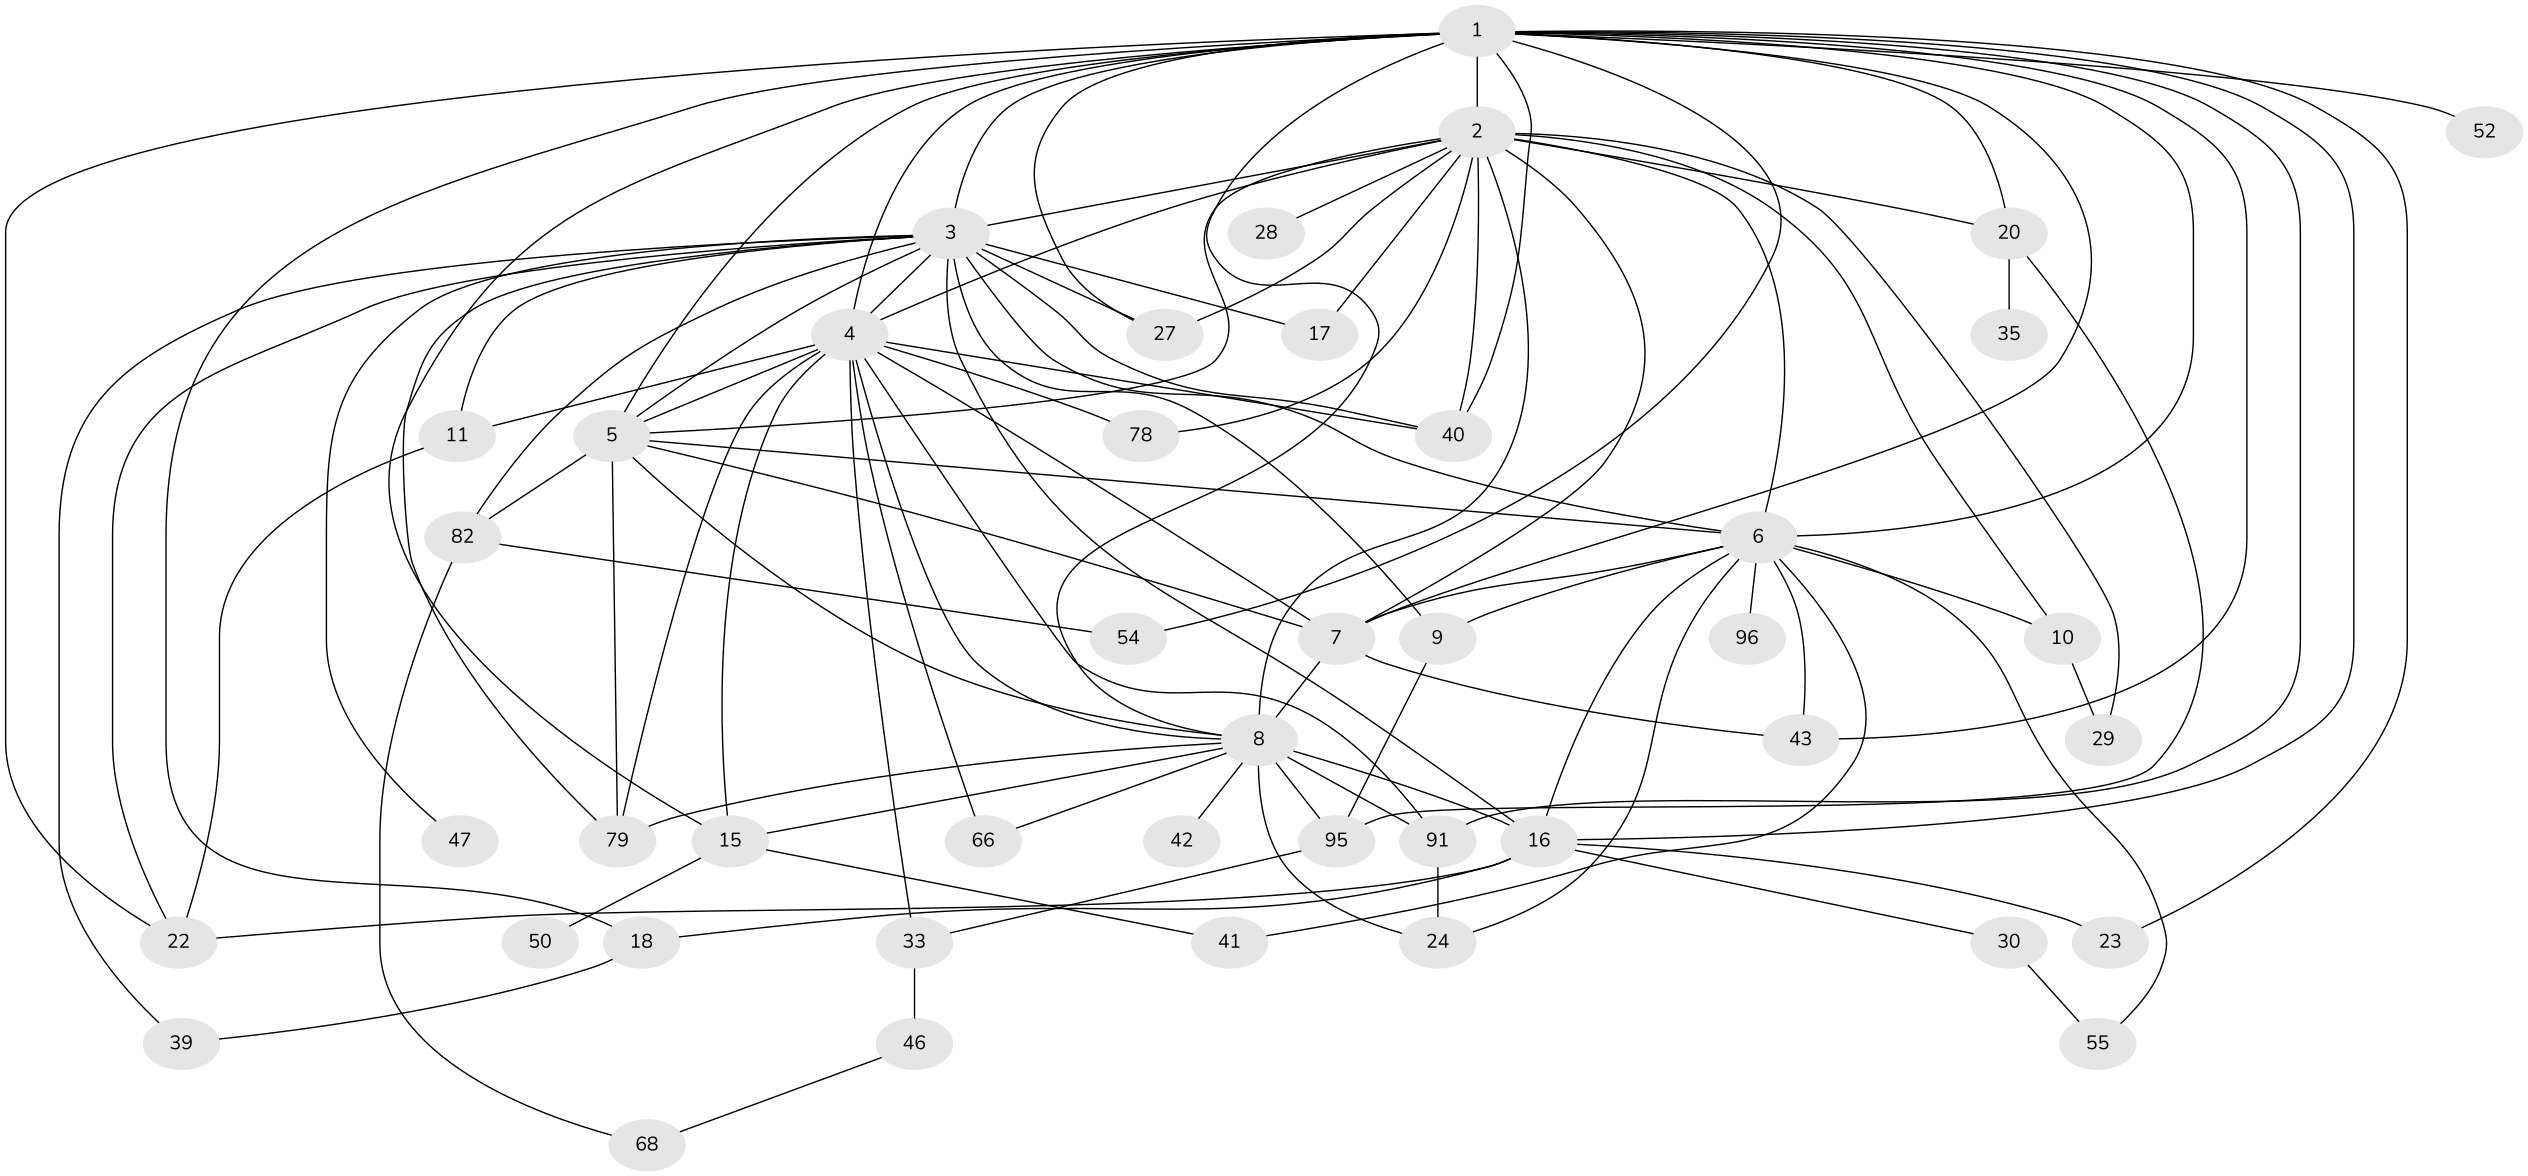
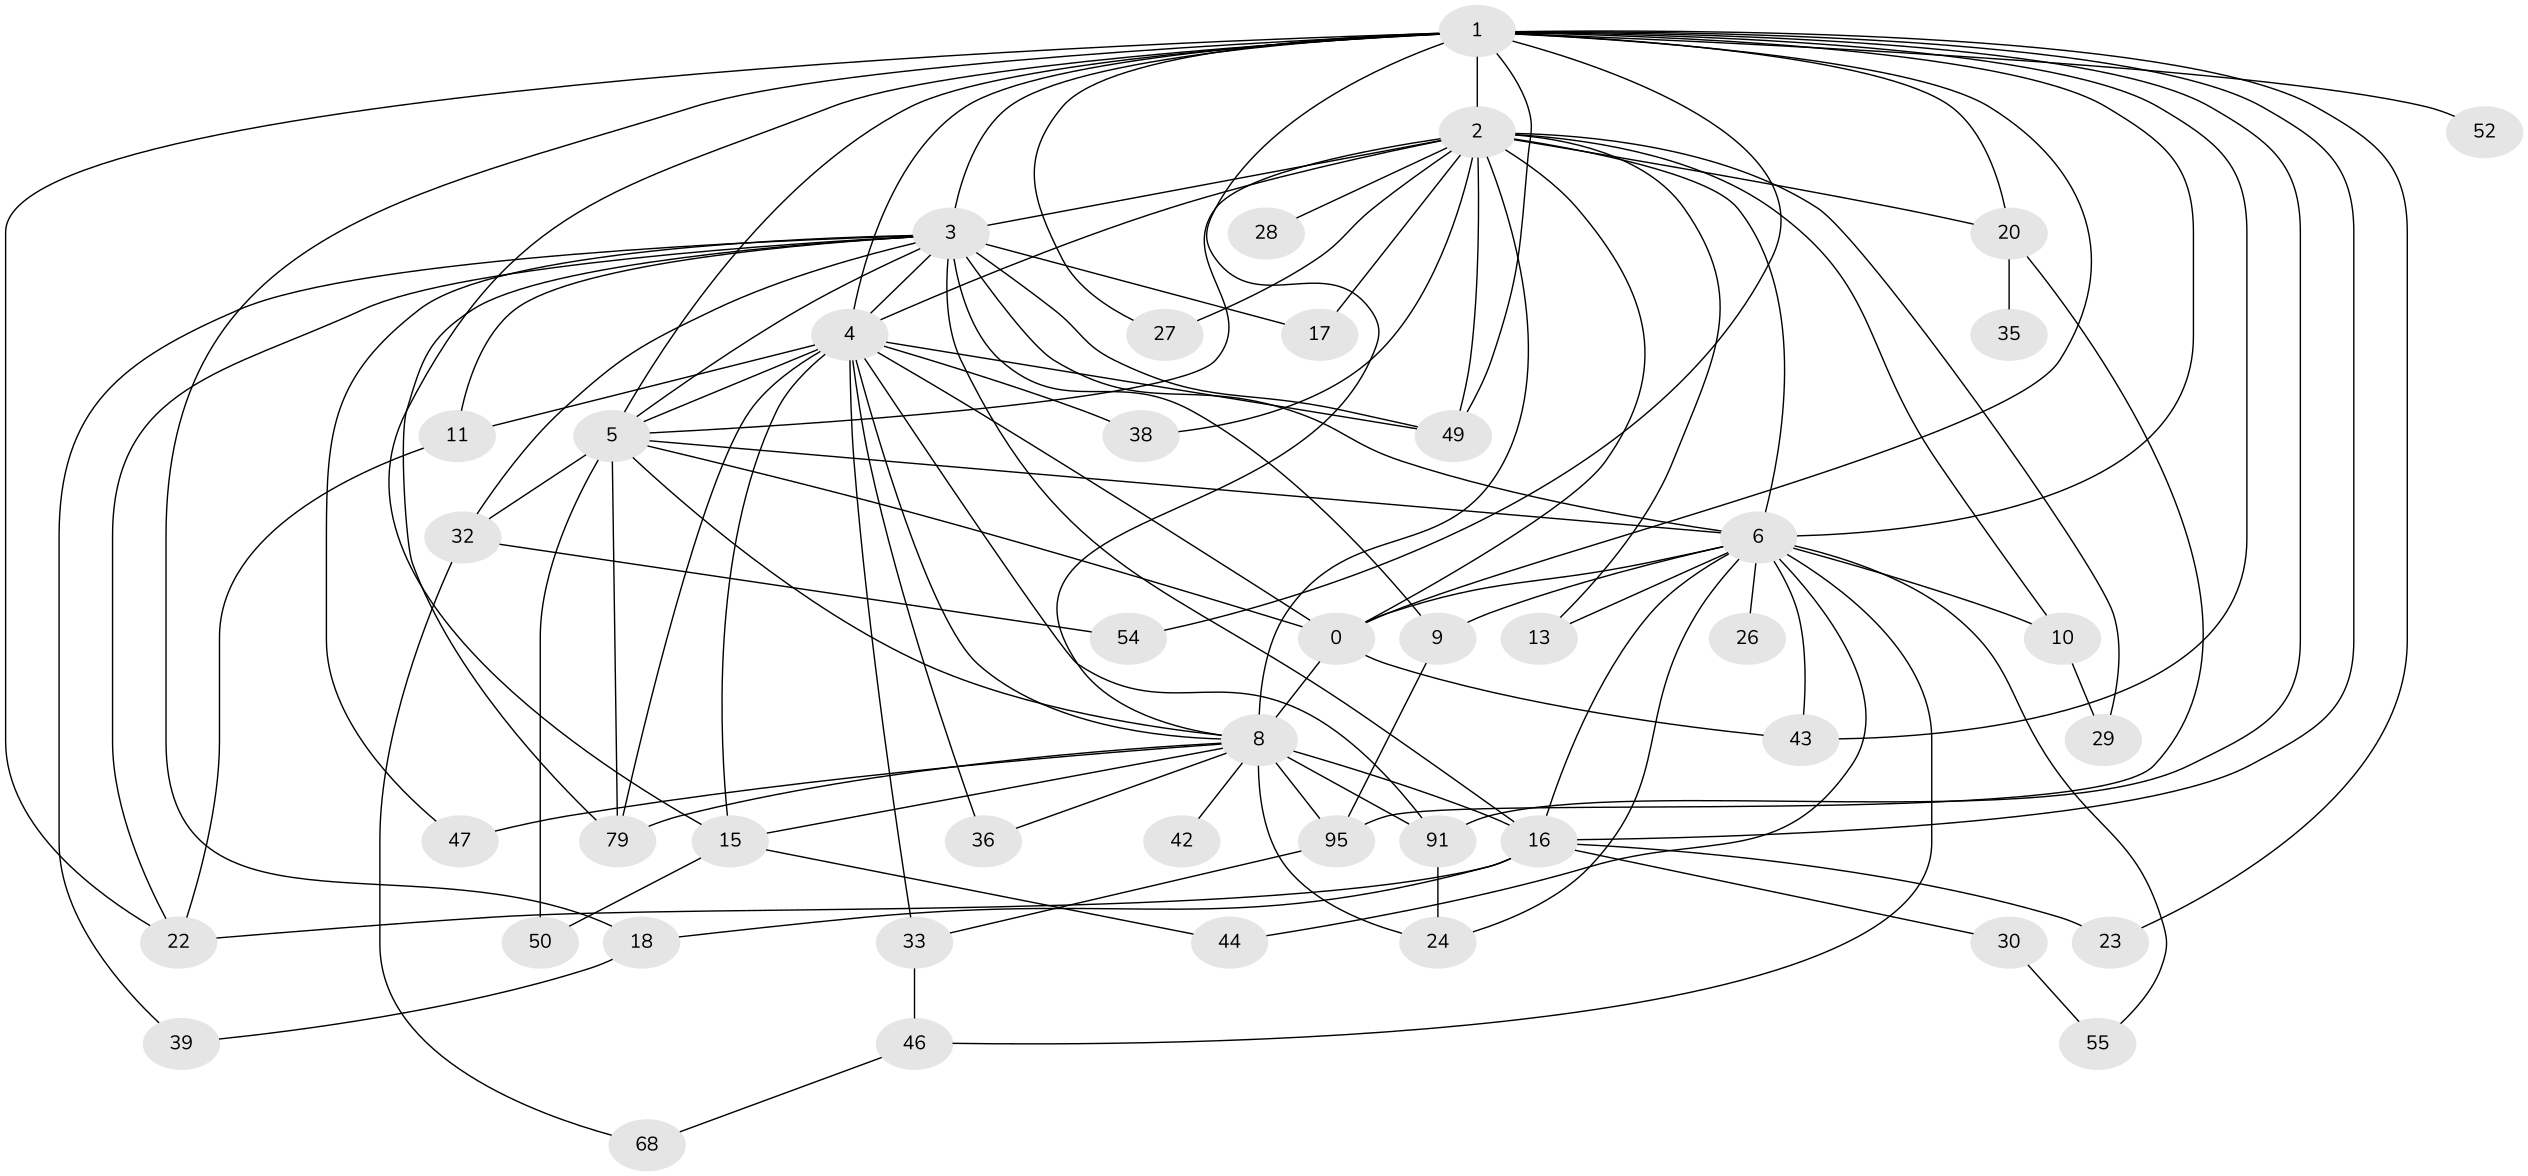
(1058, 284) -> none
(1141, 436) -> (1141, 436)
(1453, 436) -> (1453, 436)
(463, 537) -> (463, 537)
(1337, 639) -> (1337, 639)
none -> (1539, 639)
(1747, 639) -> (1747, 639)
none -> (540, 683)
none -> (766, 788)
(983, 841) -> (983, 841)
(1230, 943) -> (1230, 943)
none -> (1644, 1000)
